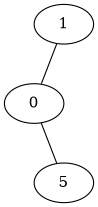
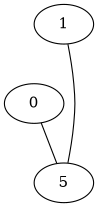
(49, 64) -> (75, 104)
